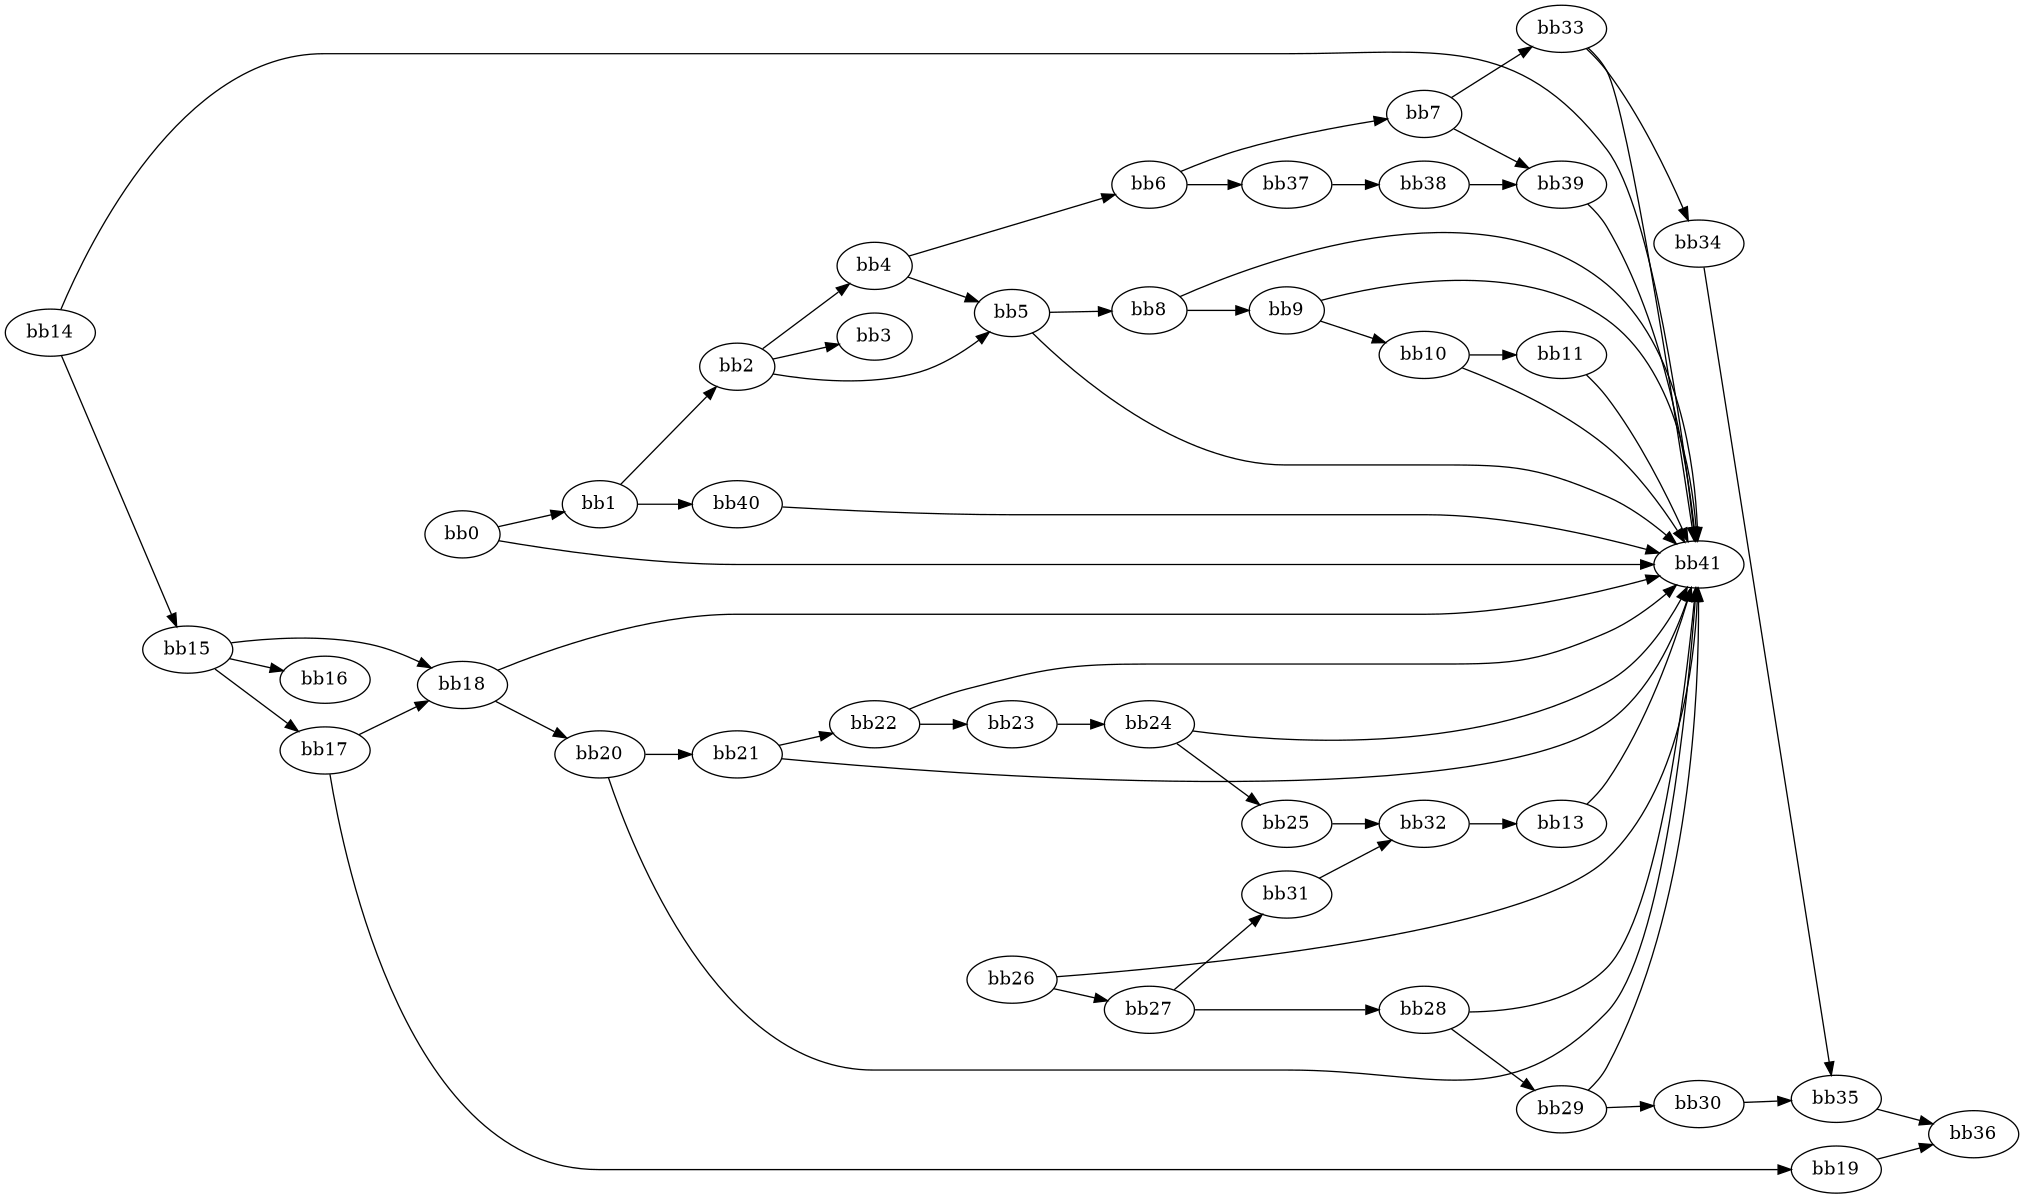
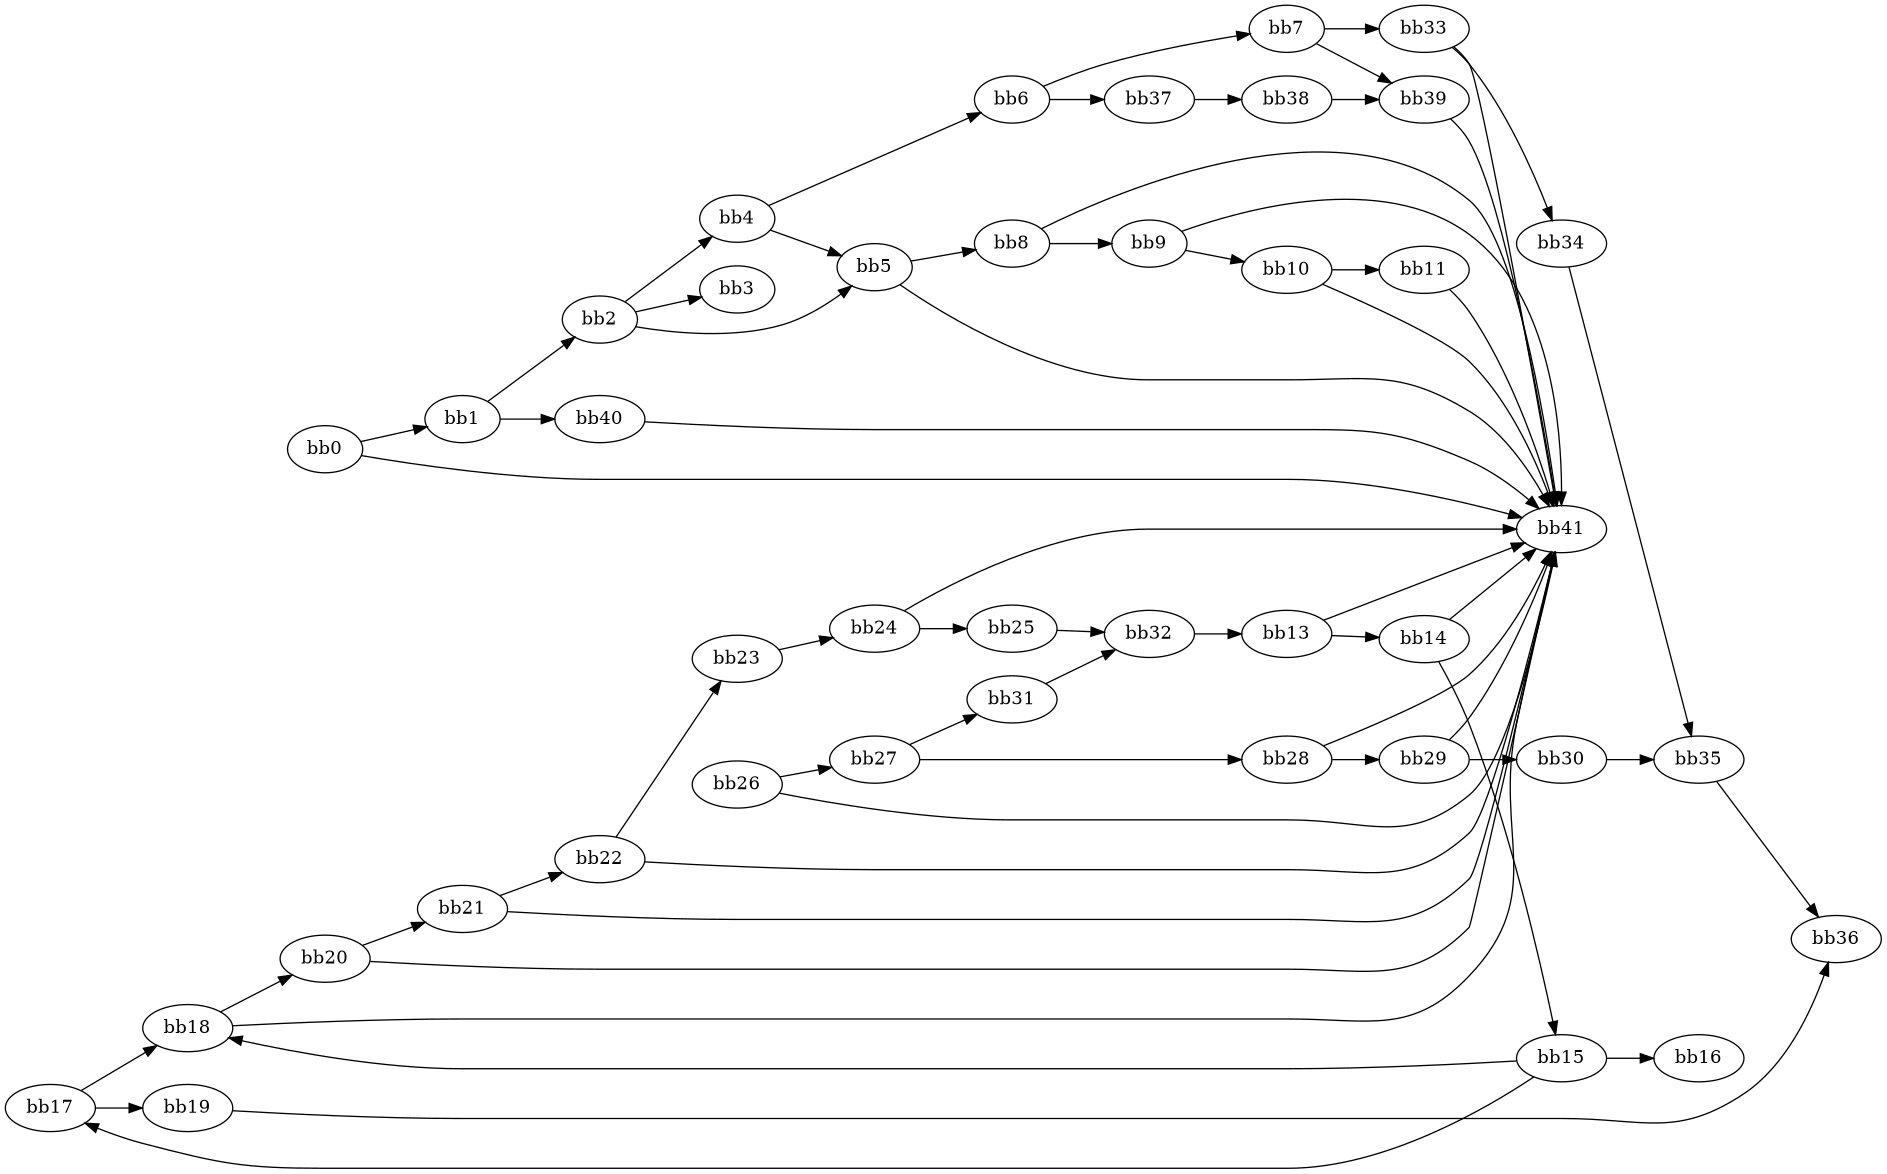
none -> (1349, 636)
